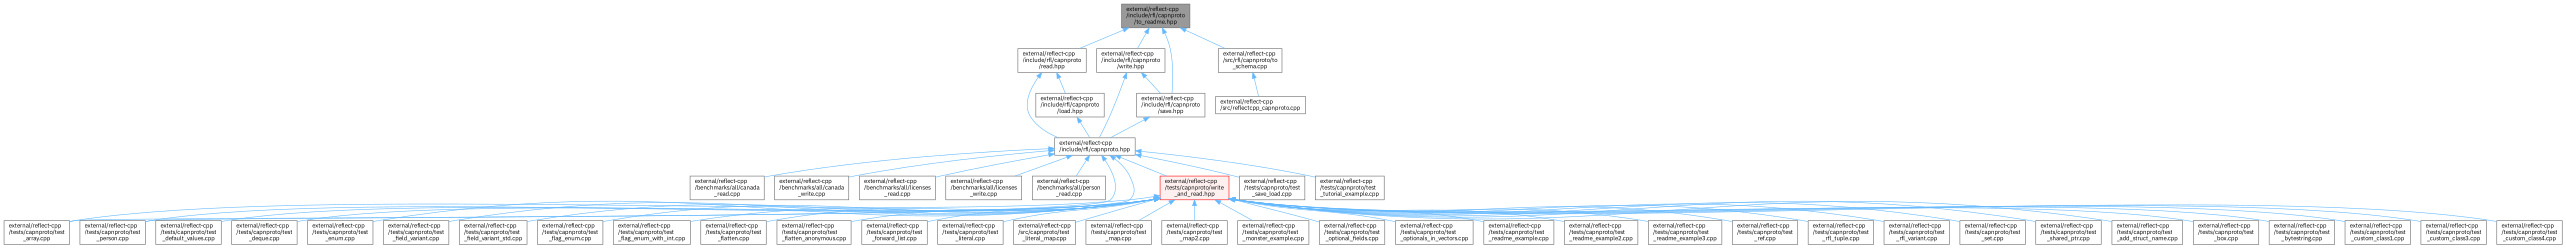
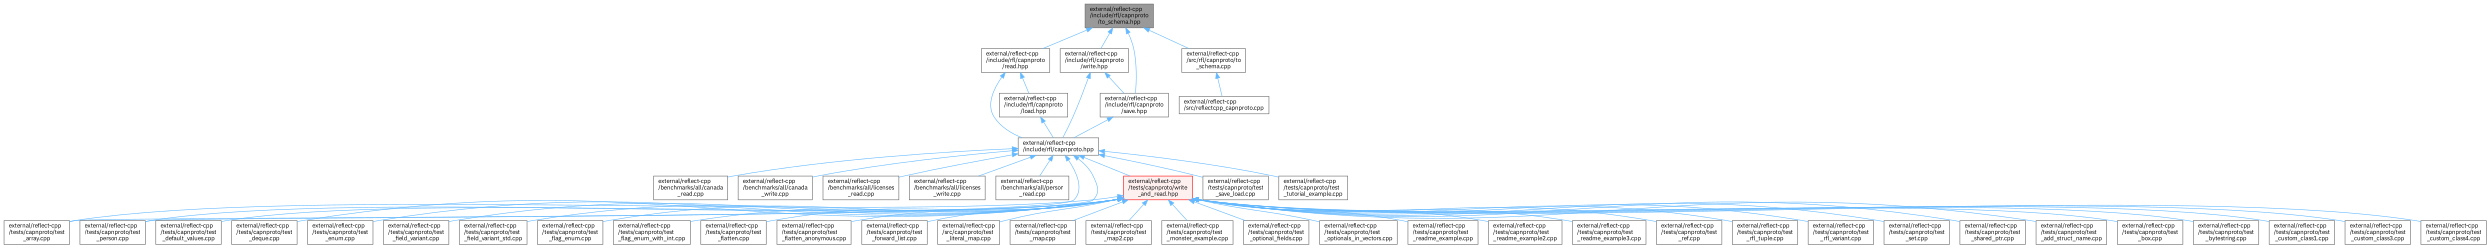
(1156, 16) -> (1119, 16)
(970, 233) -> none
